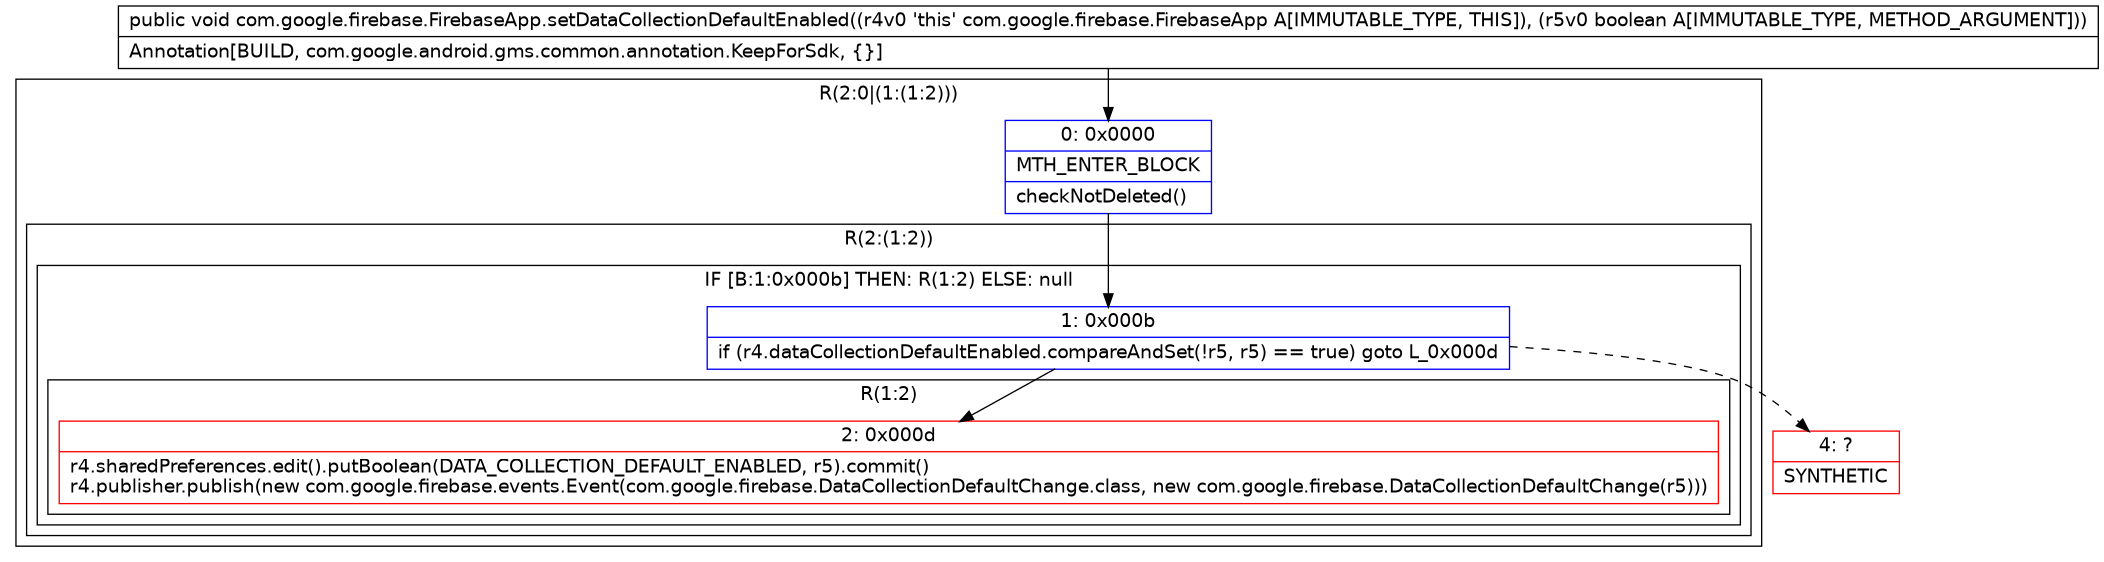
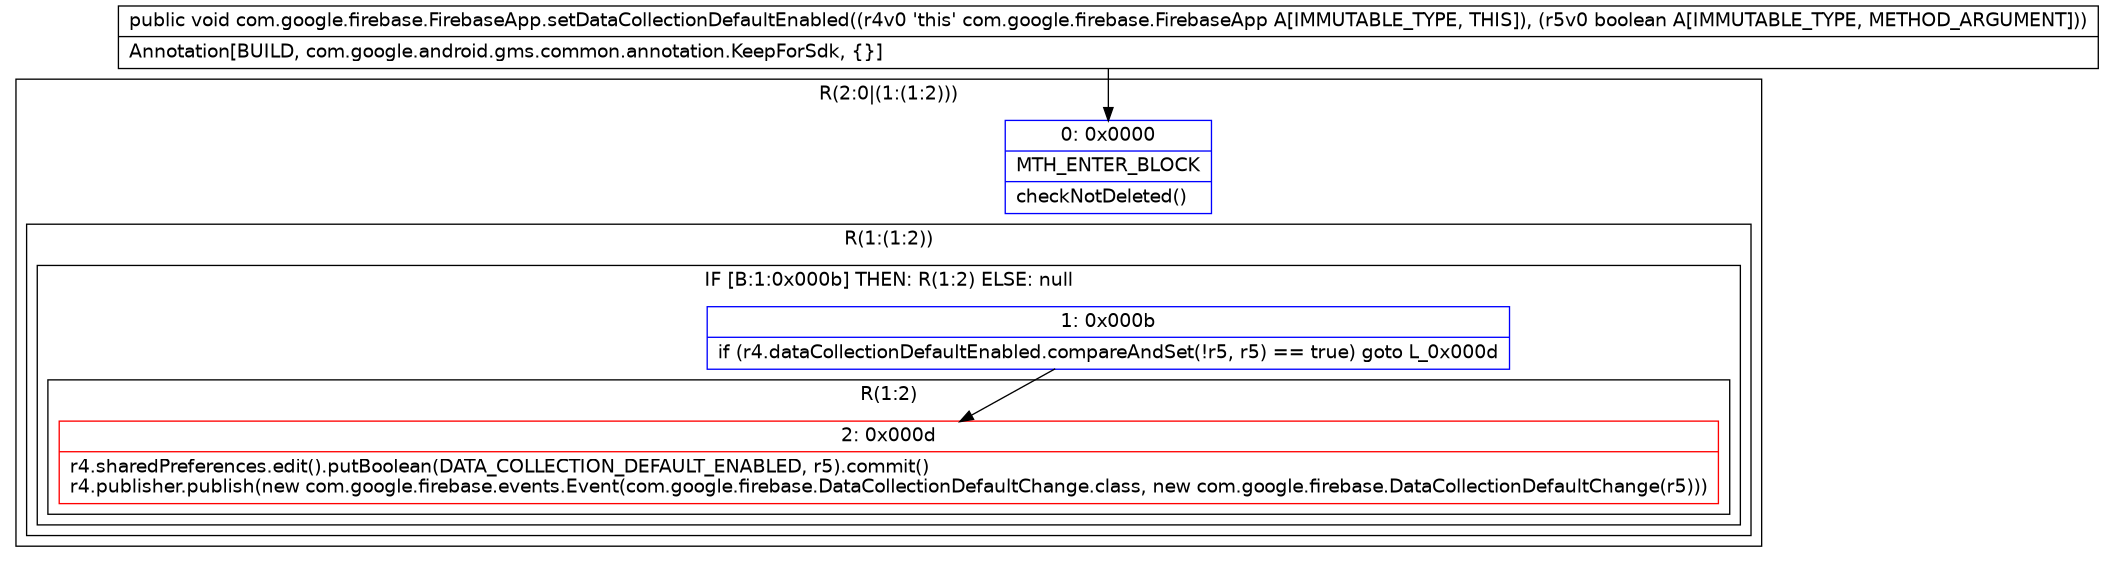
(889, 240) -> (889, 240)
(1108, 253) -> none
(1836, 462) -> none
